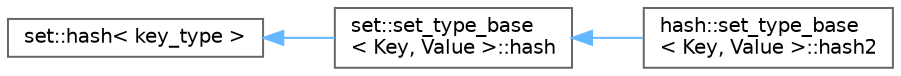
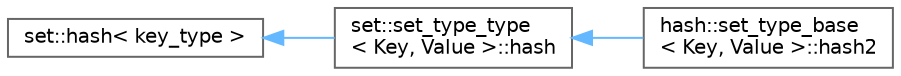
(453, 38) -> (453, 38)
